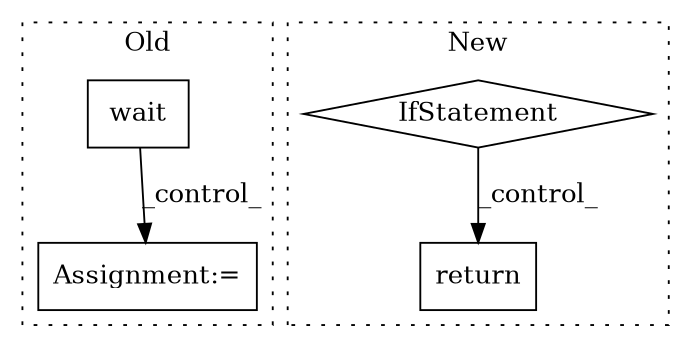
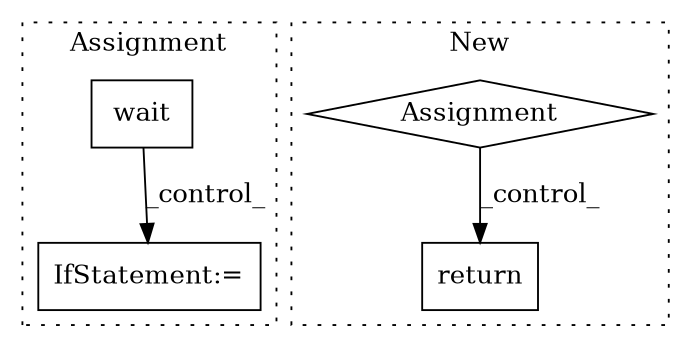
(148, 44) -> (149, 44)
(478, 114) -> (480, 114)
(148, 276) -> (149, 276)
